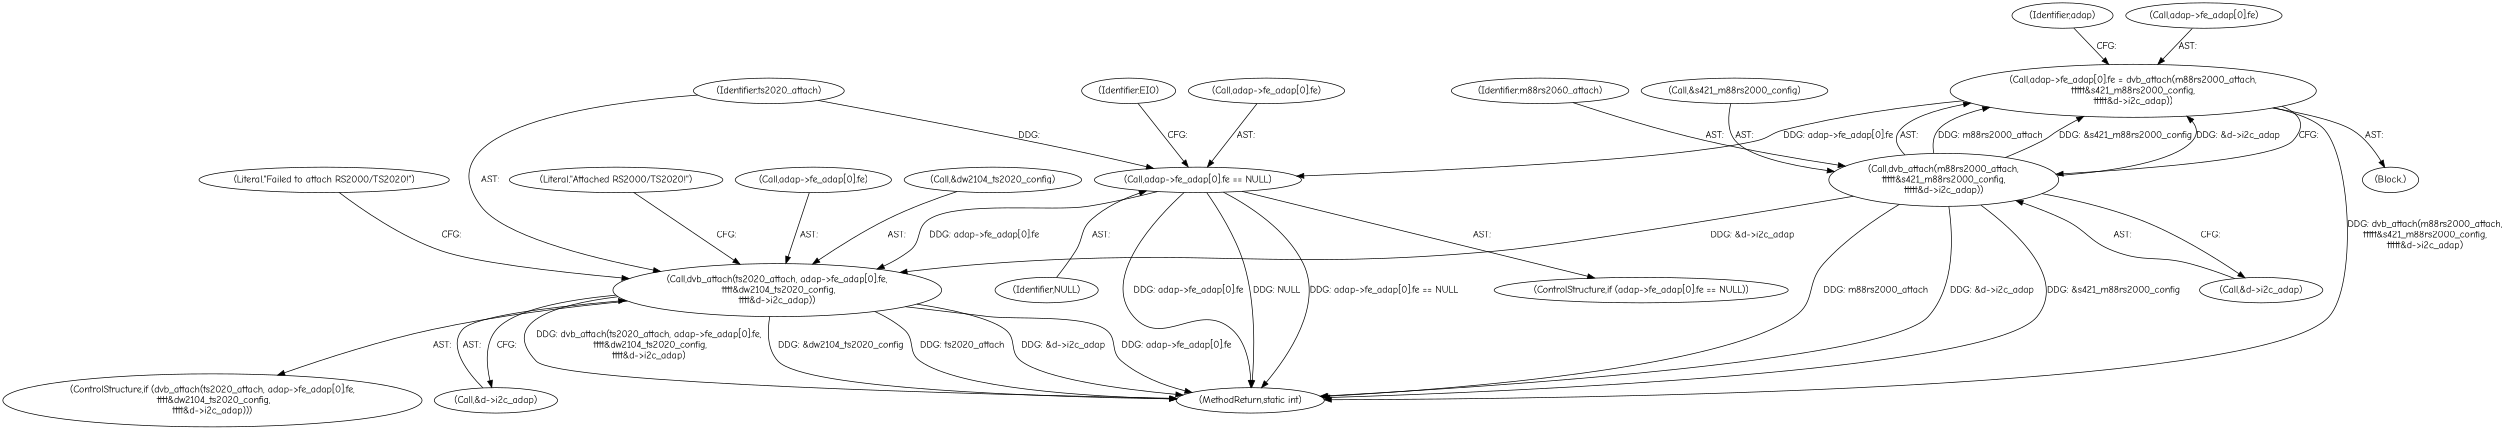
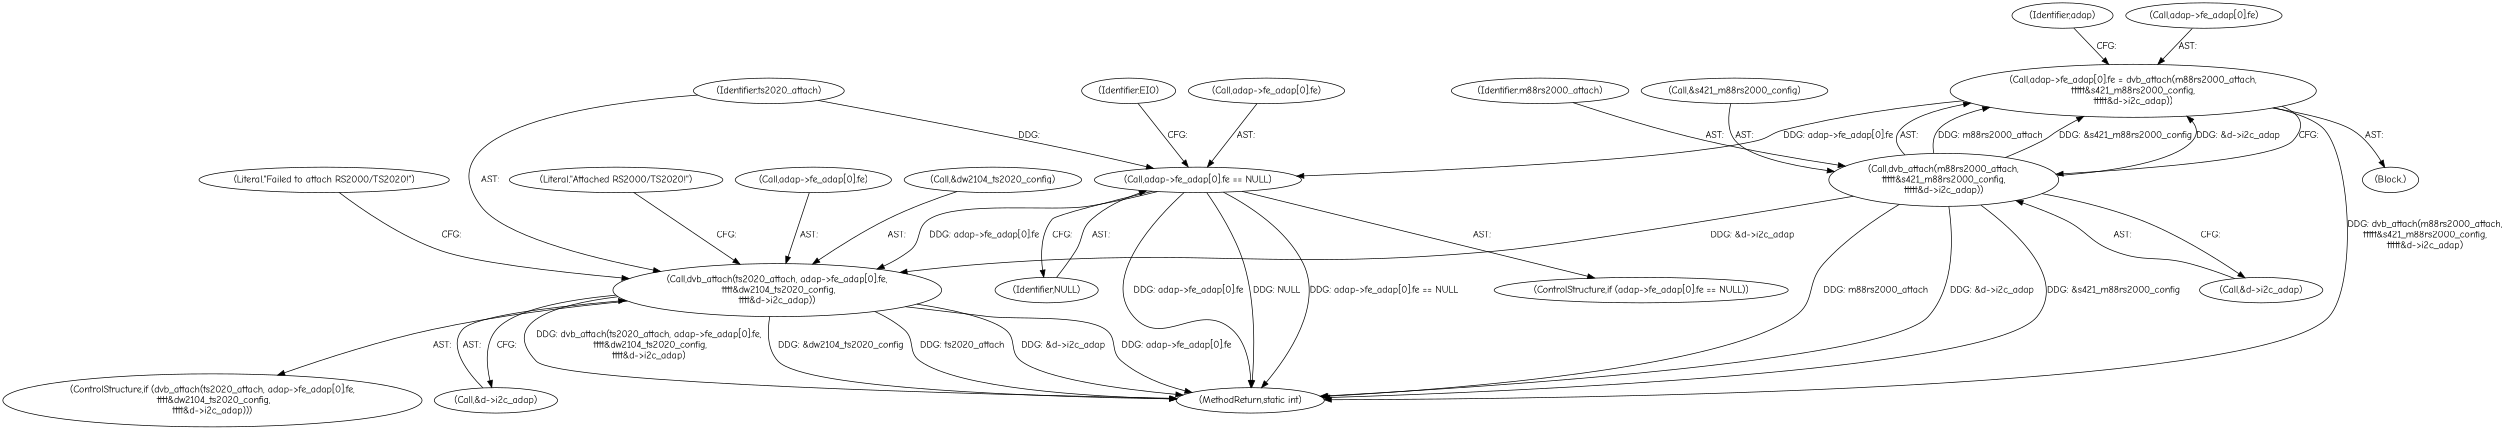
(1540, 91) -> (1540, 91)
none -> (1069, 213)
